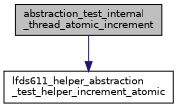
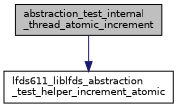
(89, 87) -> (89, 87)
